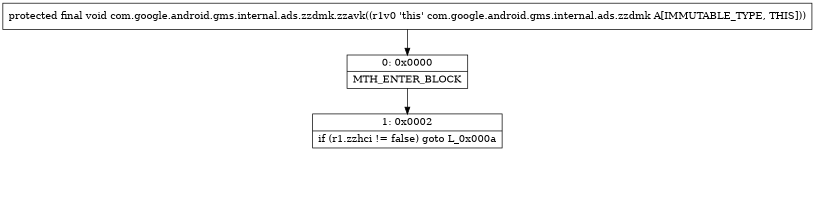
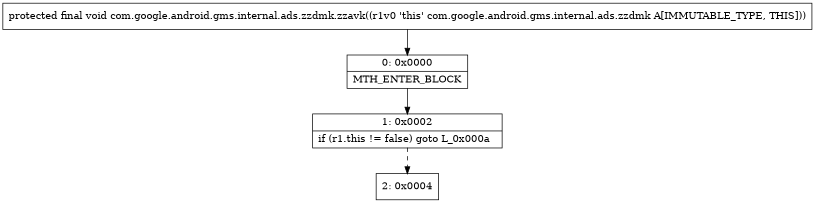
(407, 139) -> (404, 139)
none -> (407, 187)
